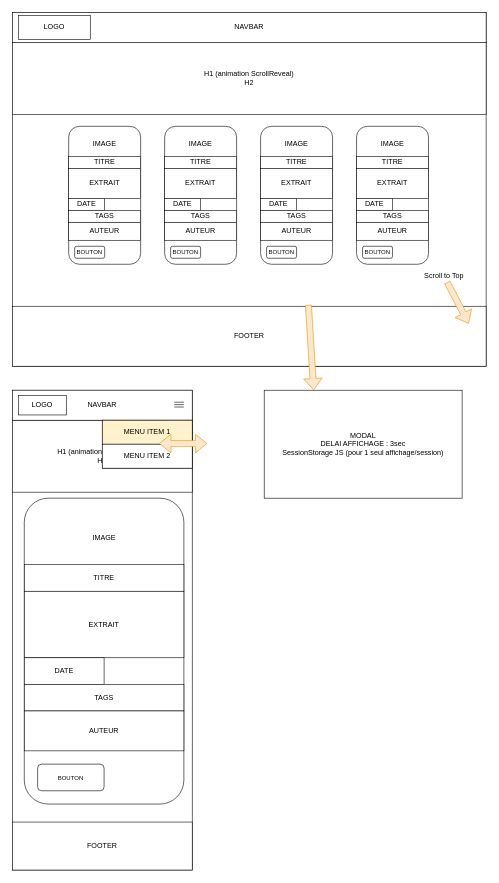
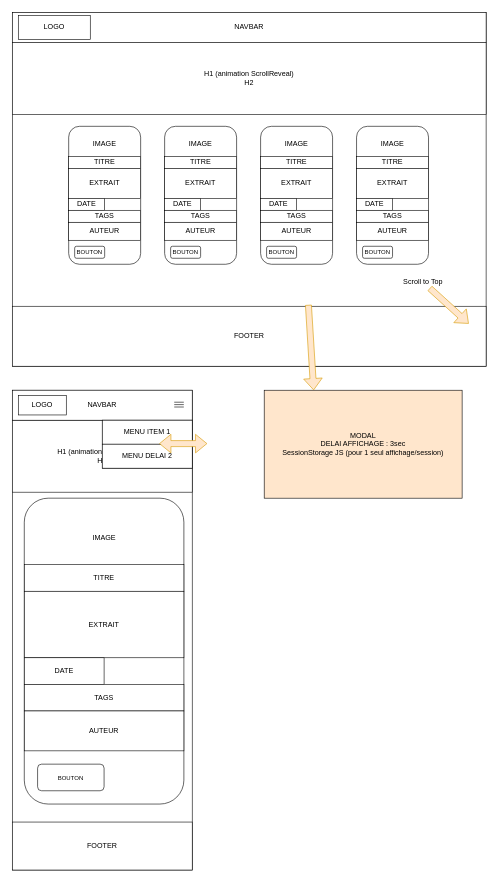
(444, 276) -> (423, 282)
(147, 432) -> (147, 432)
(363, 444) -> (363, 444)
(147, 456) -> (147, 456)
